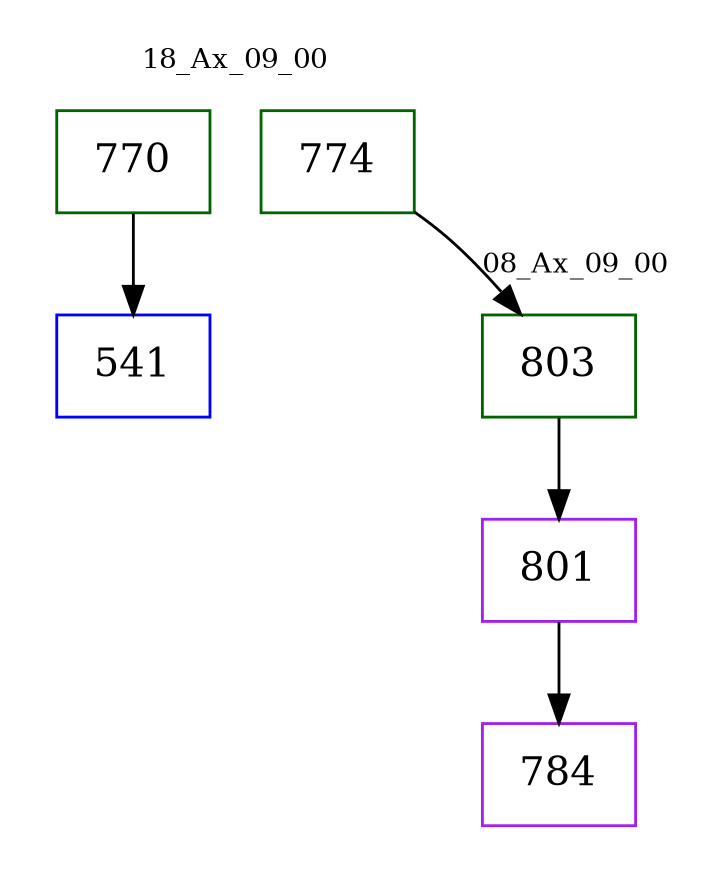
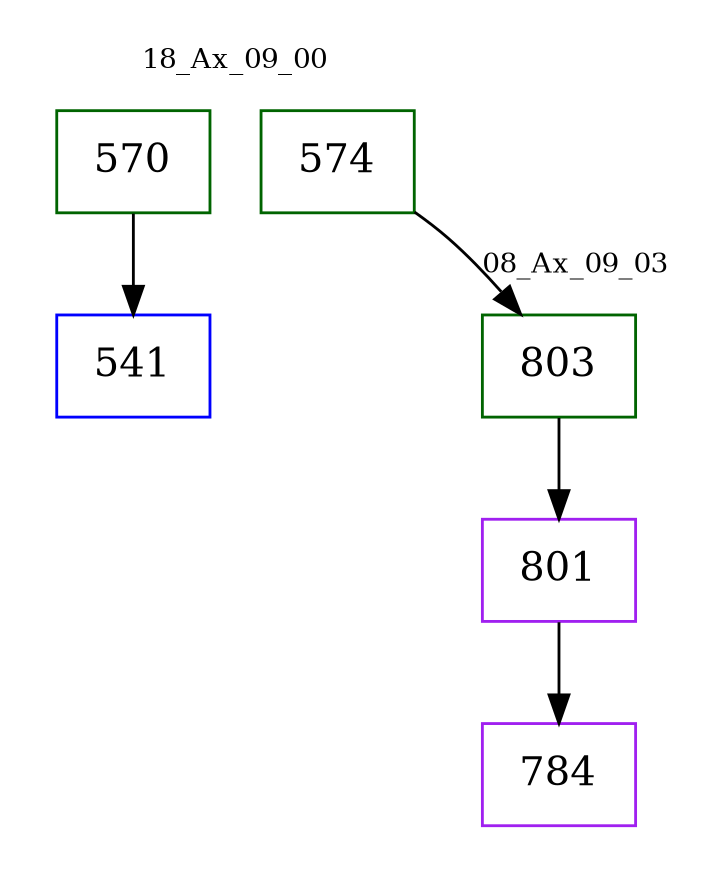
(133, 162) -> (133, 162)
(338, 162) -> (338, 162)
(576, 265) -> (576, 265)
